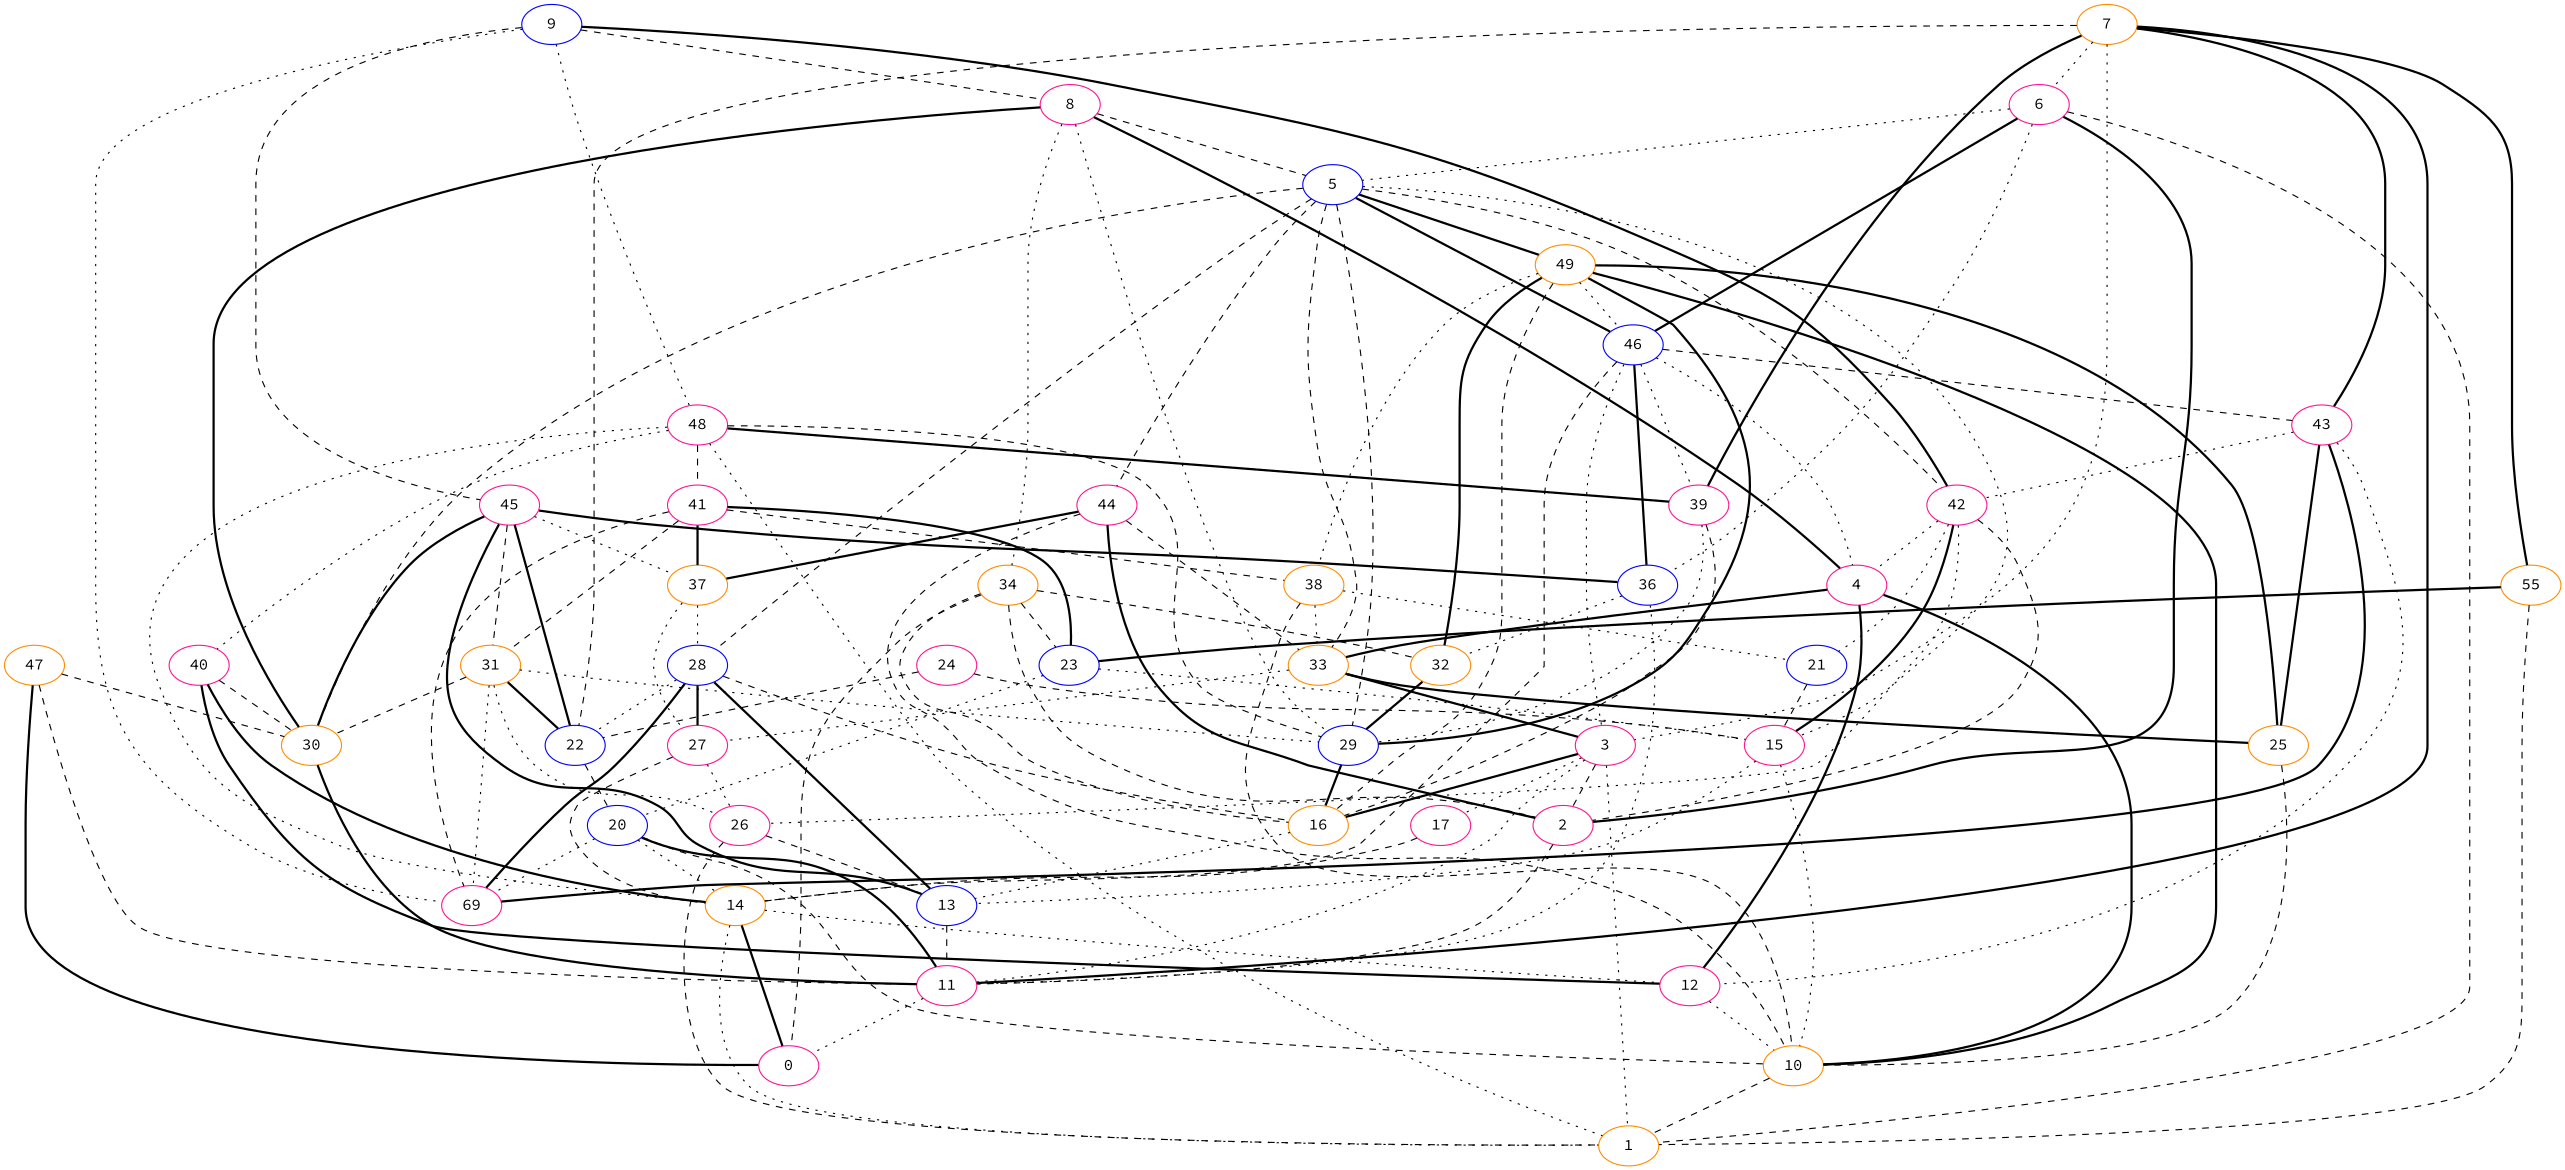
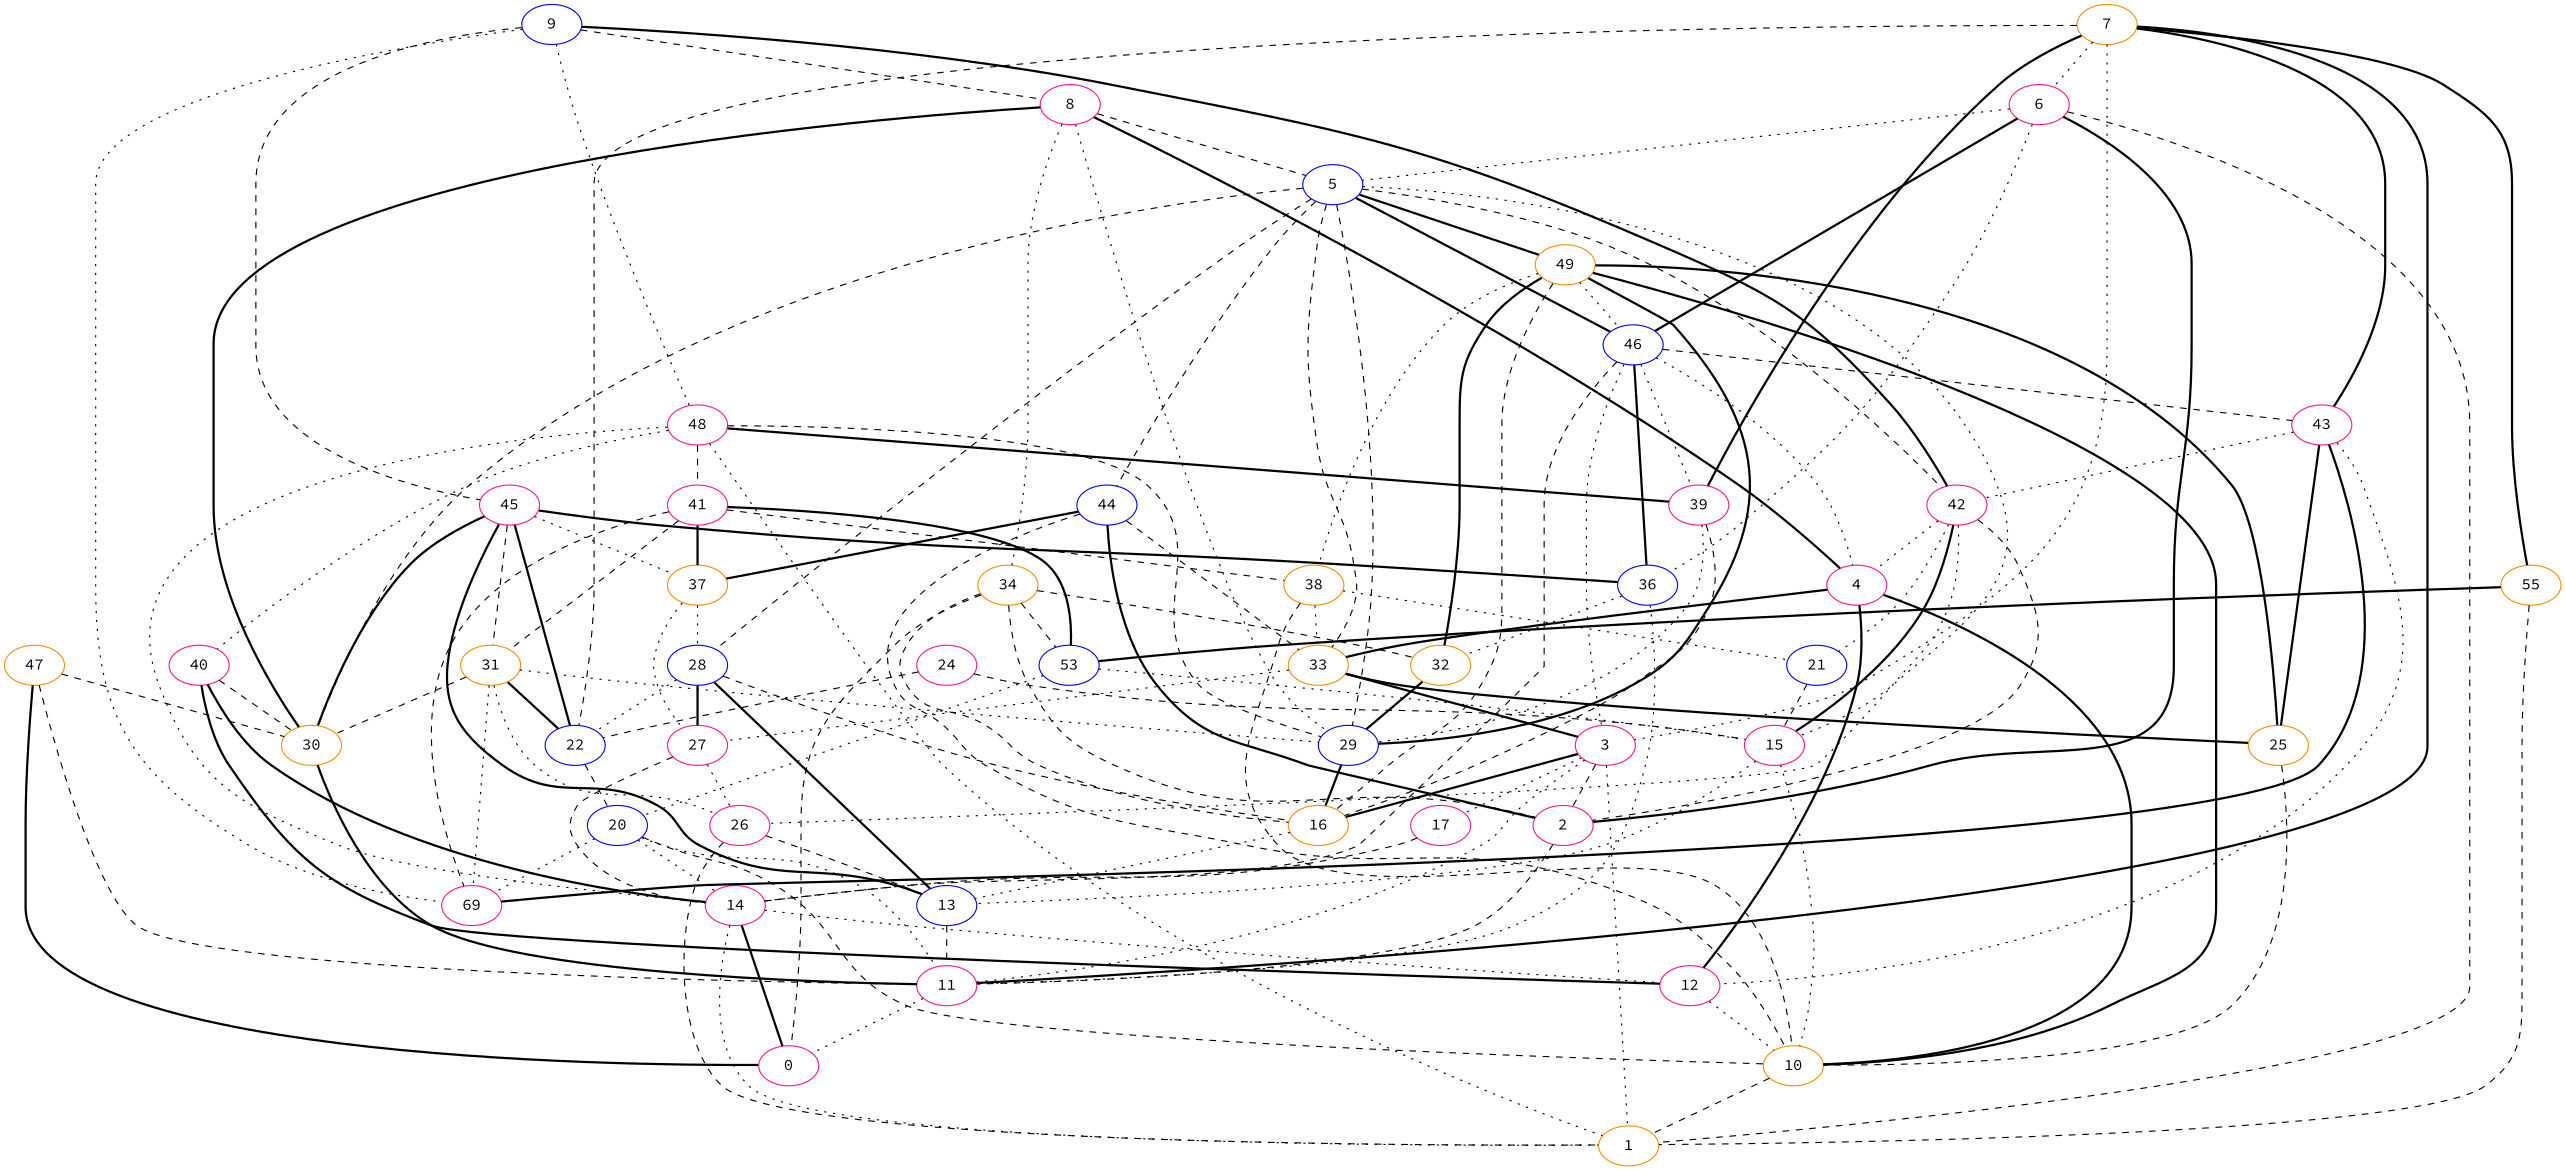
(1107, 505) -> (1107, 505)
(1069, 665) -> (1069, 665)
(576, 796) -> none
(791, 861) -> (791, 861)
(735, 906) -> (735, 906)
